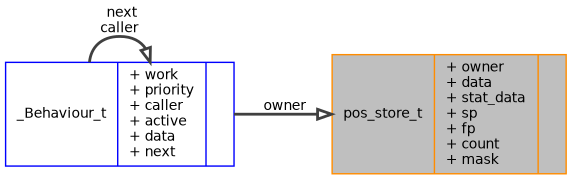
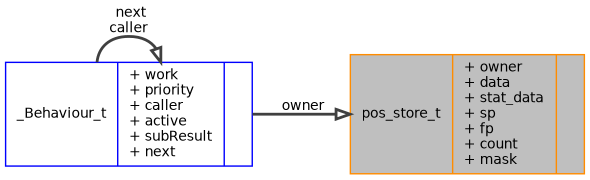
(153, 137) -> (171, 137)
